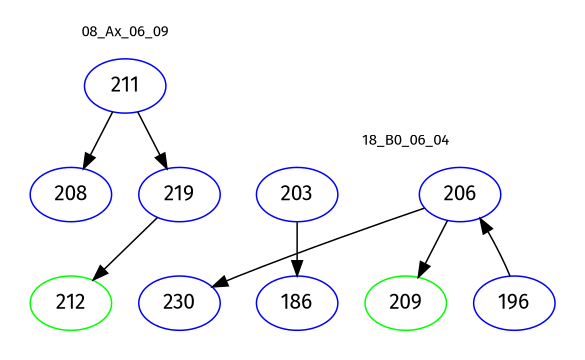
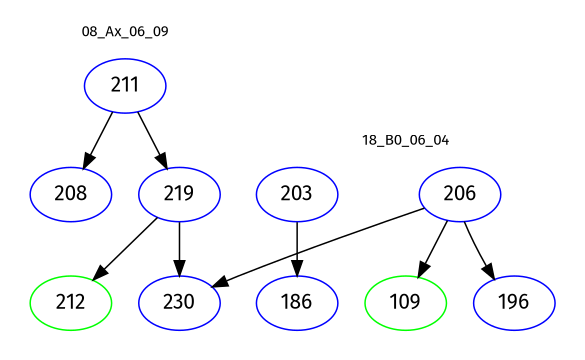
none -> (179, 241)
(500, 253) -> (475, 244)
(406, 303) -> (406, 303)
